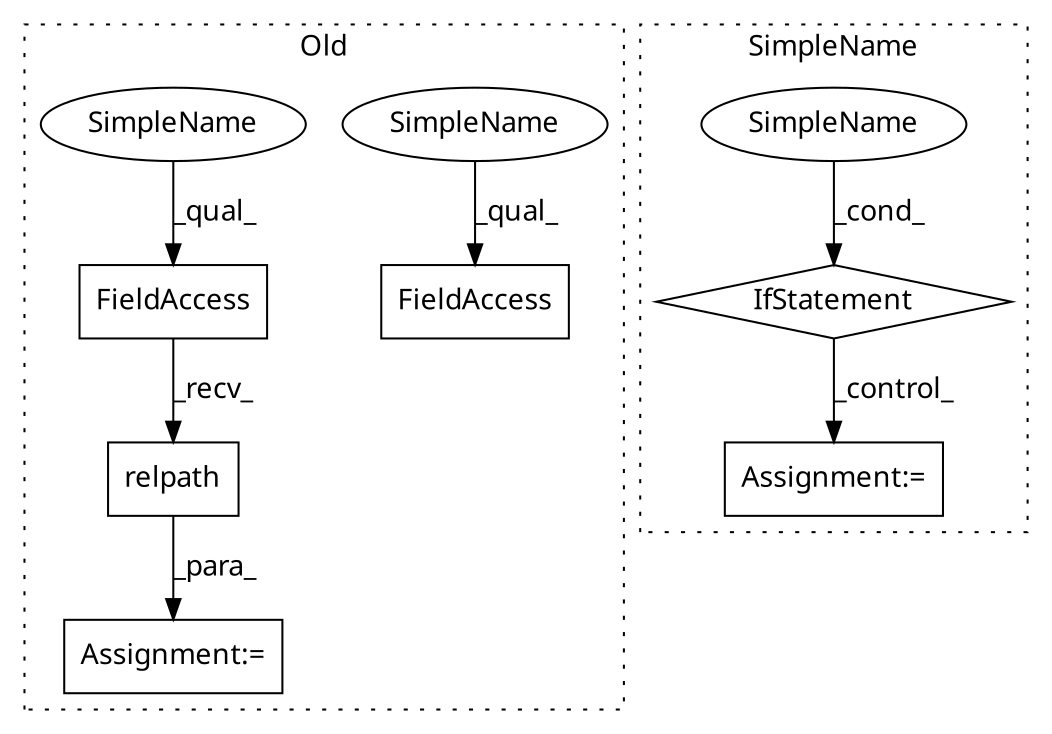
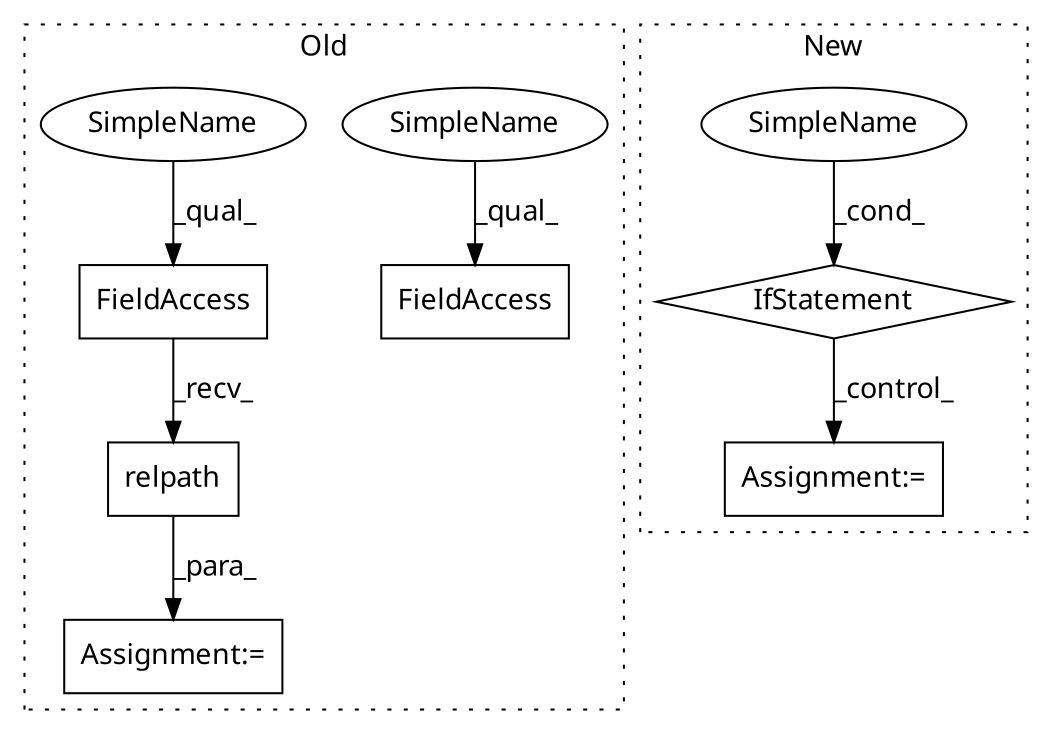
(834, 48) -> (834, 48)
